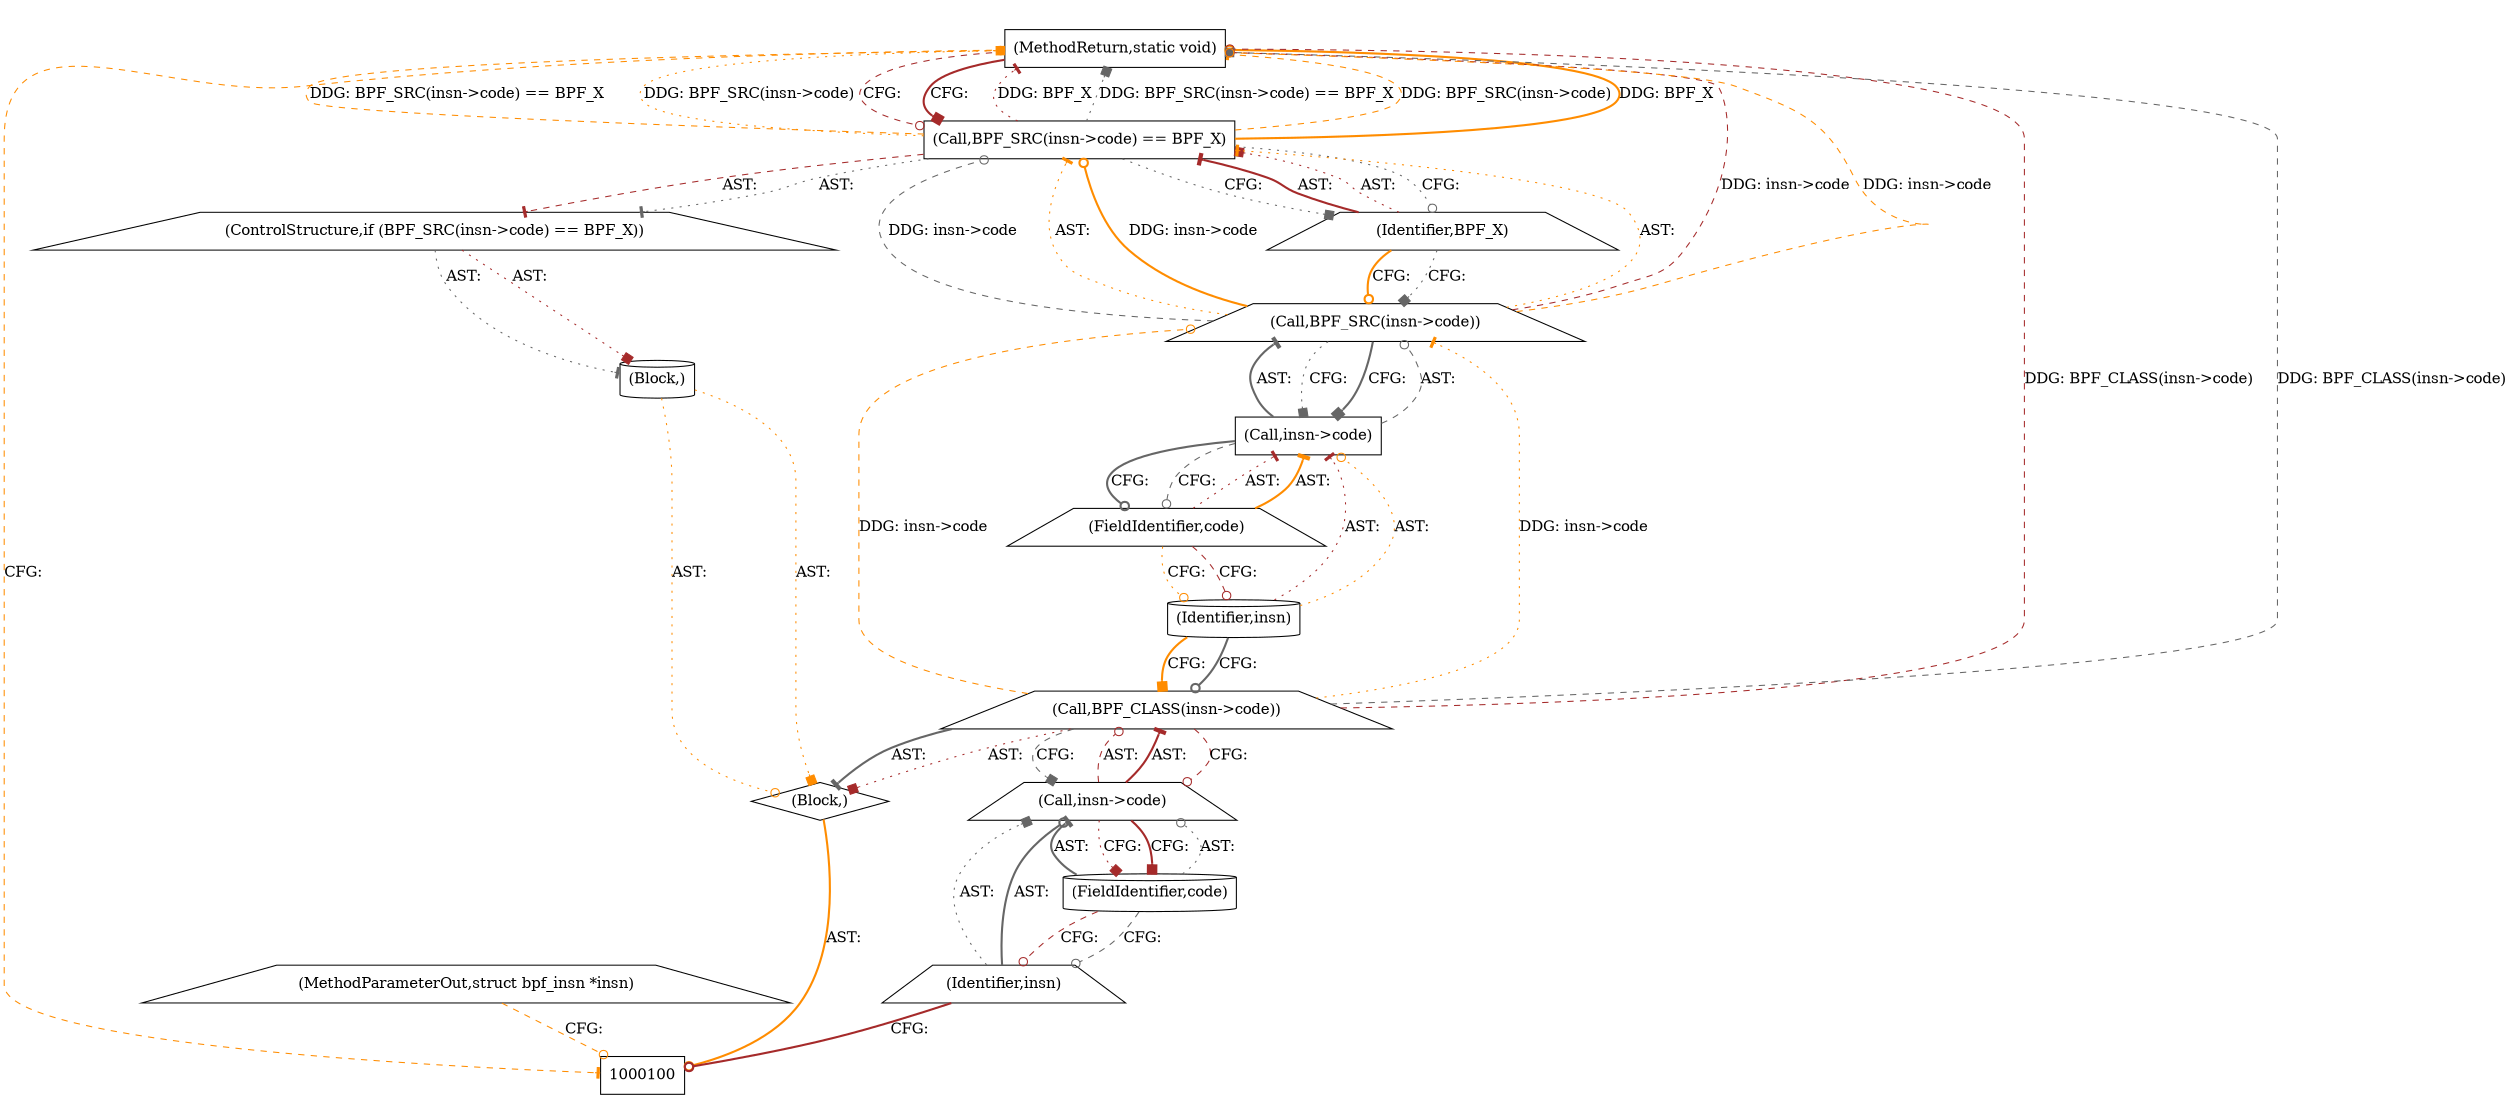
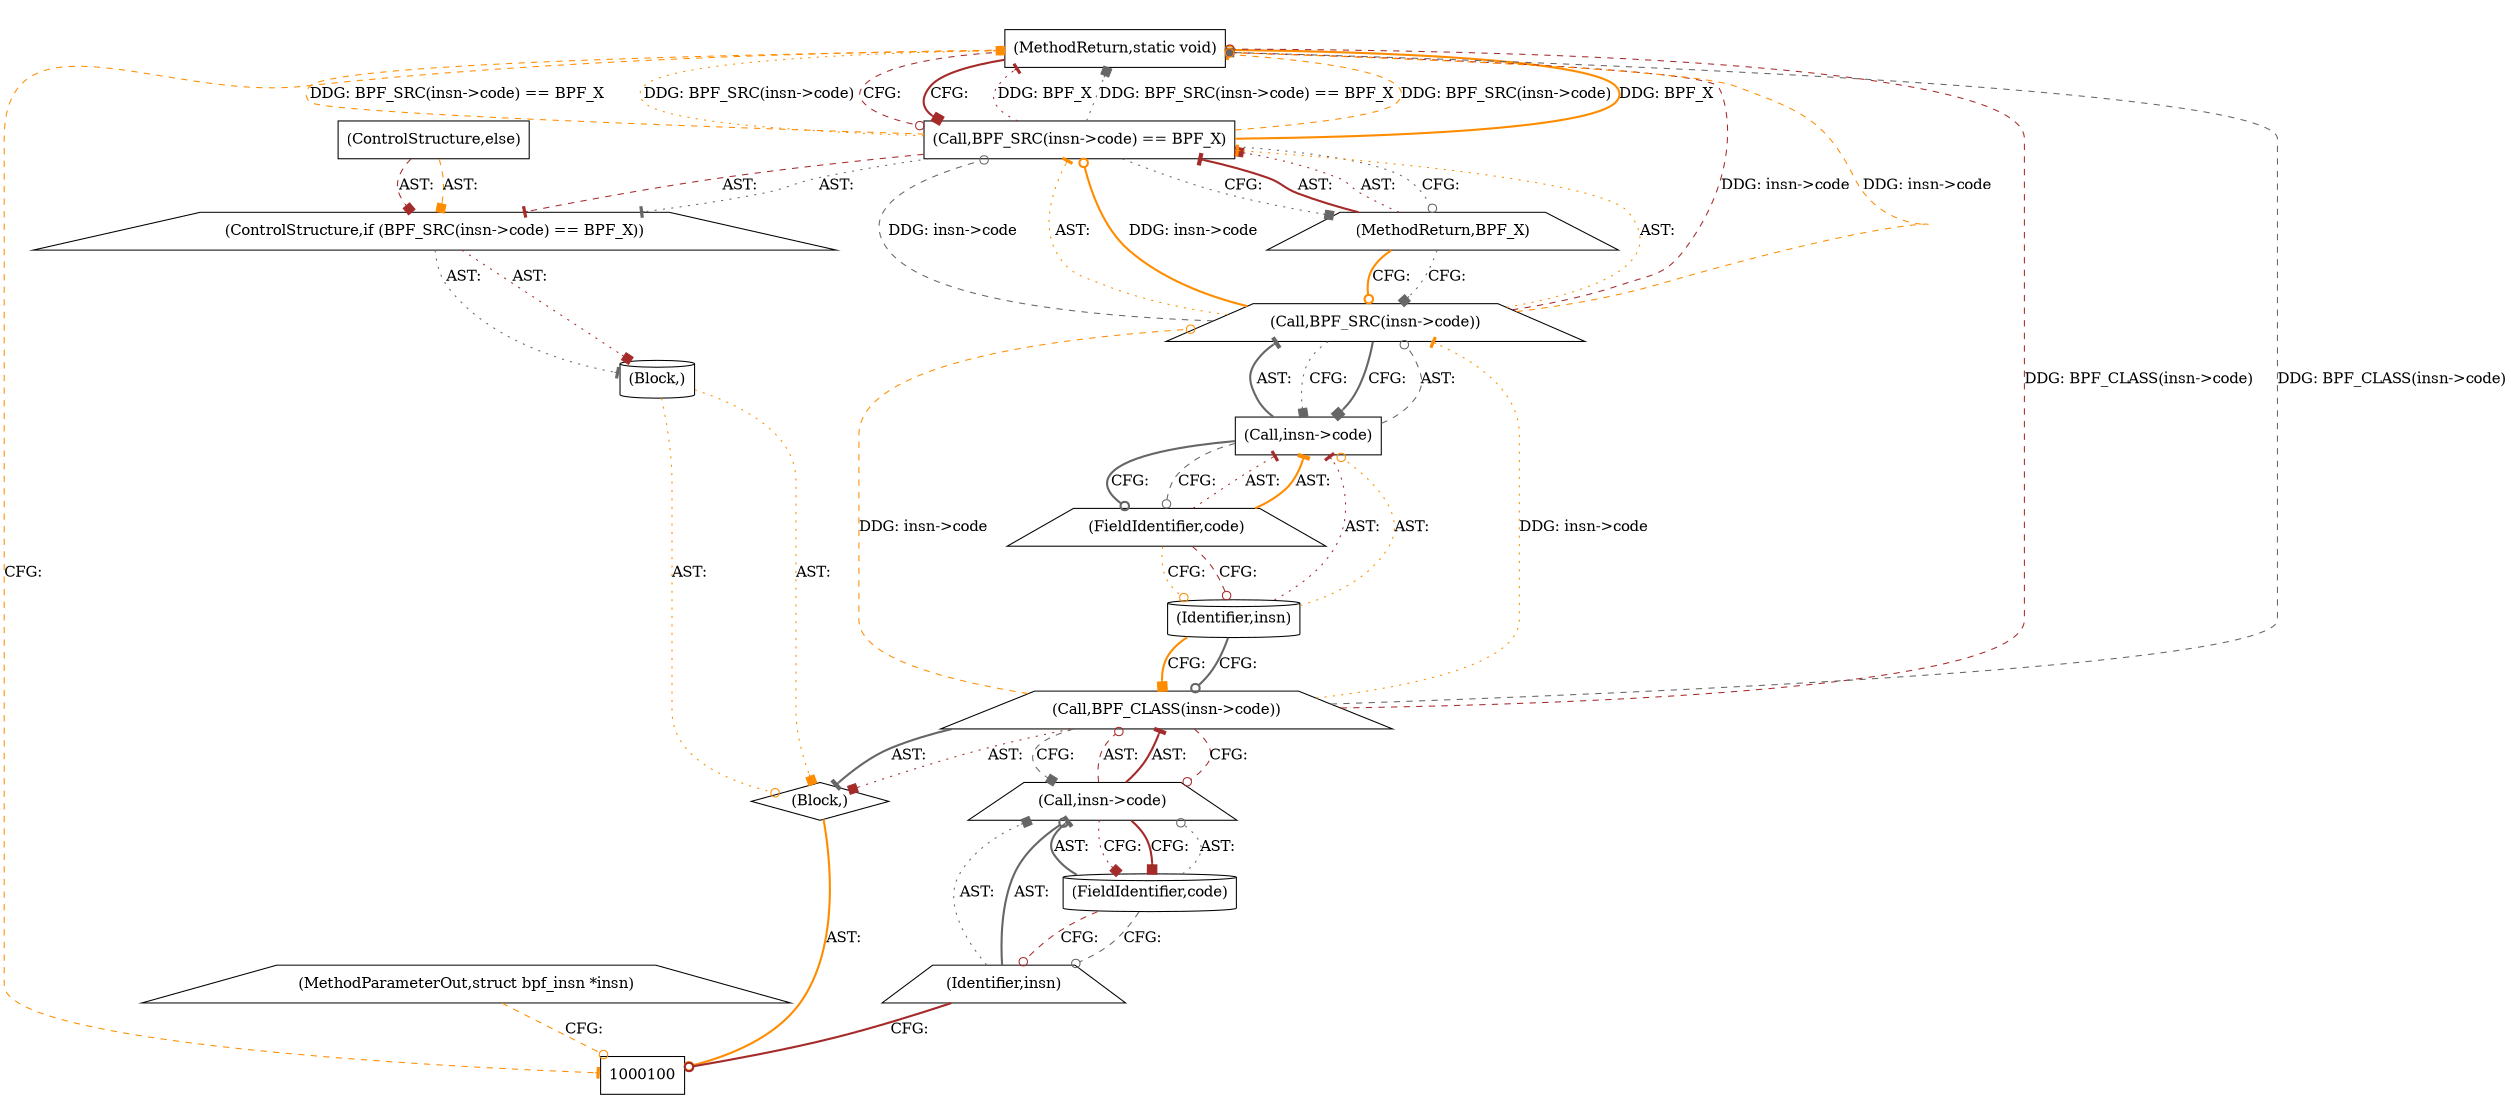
none -> (434, 140)
(1443, 231) -> (1443, 231)
